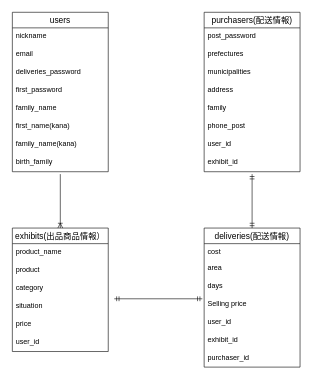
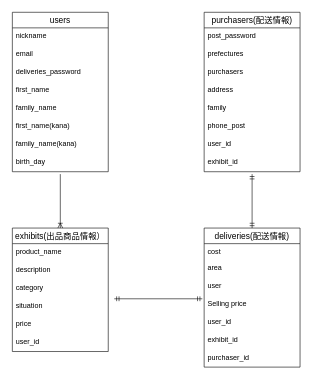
(231, 72) -> (228, 72)
(43, 90) -> (35, 90)
(37, 162) -> (33, 162)
(30, 270) -> (36, 270)
(216, 286) -> (216, 286)
